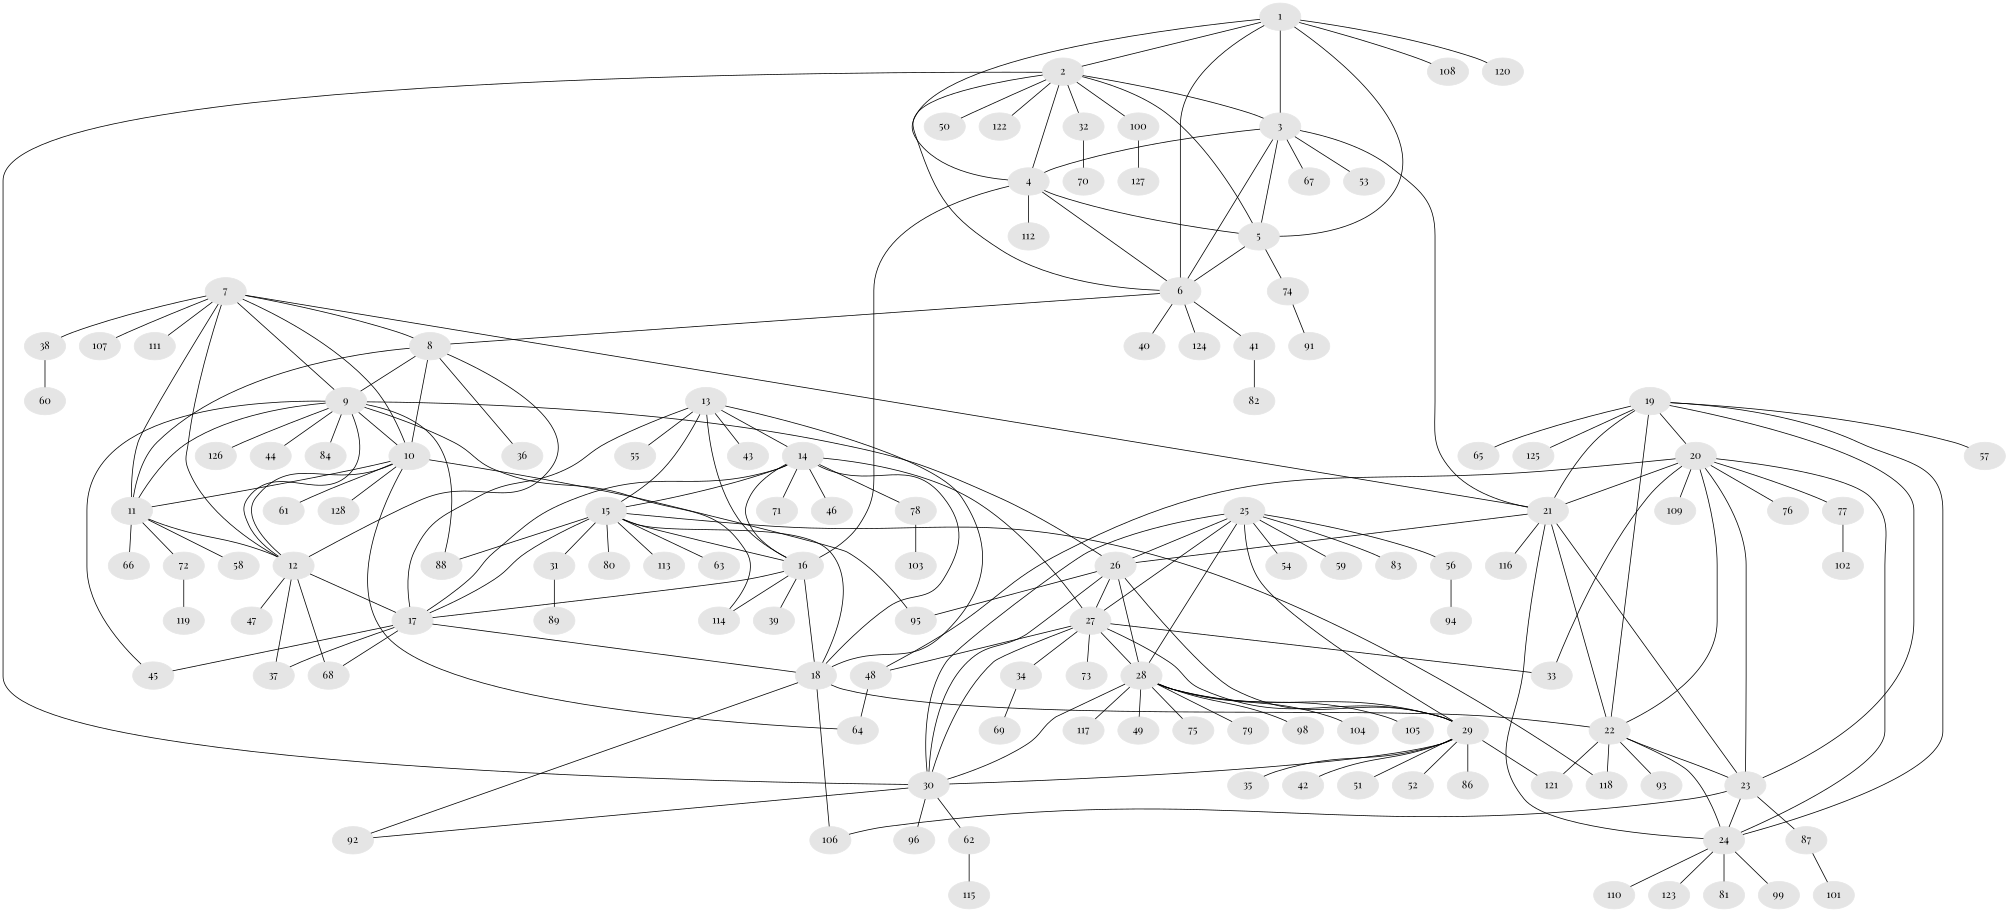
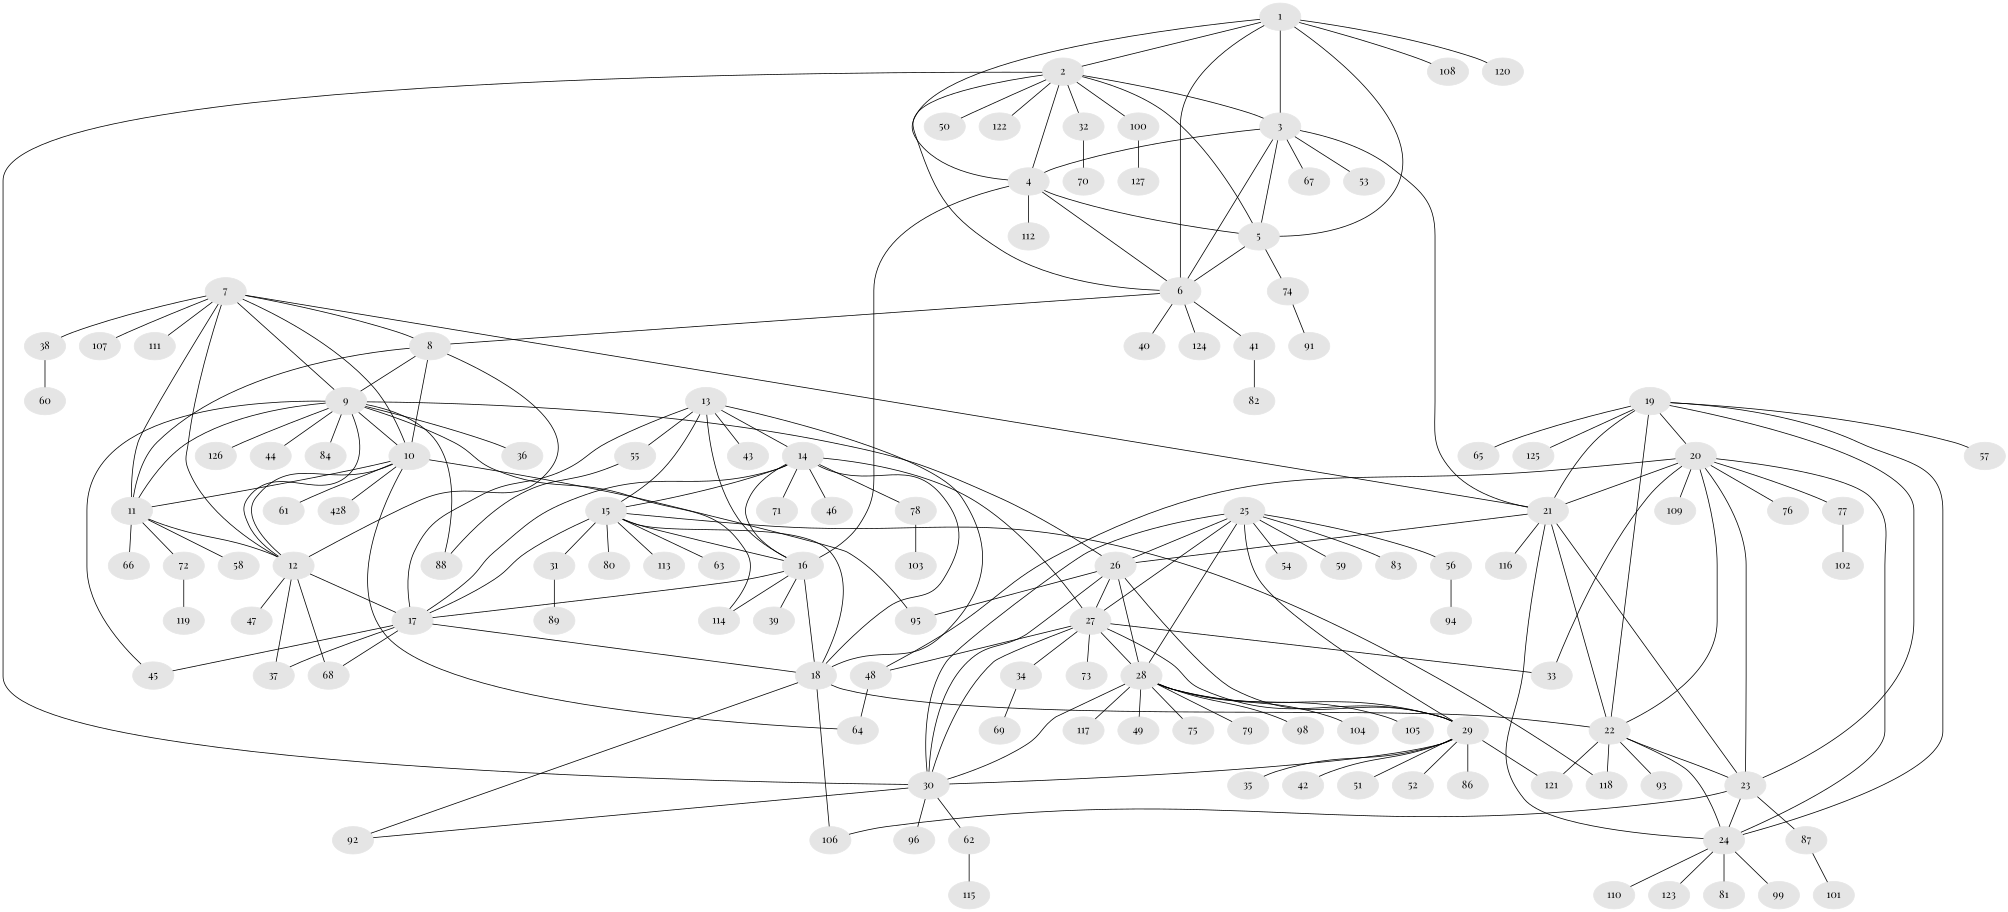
(474, 399) -> (436, 425)
(339, 511) -> (339, 511)
(524, 538) -> (517, 496)
